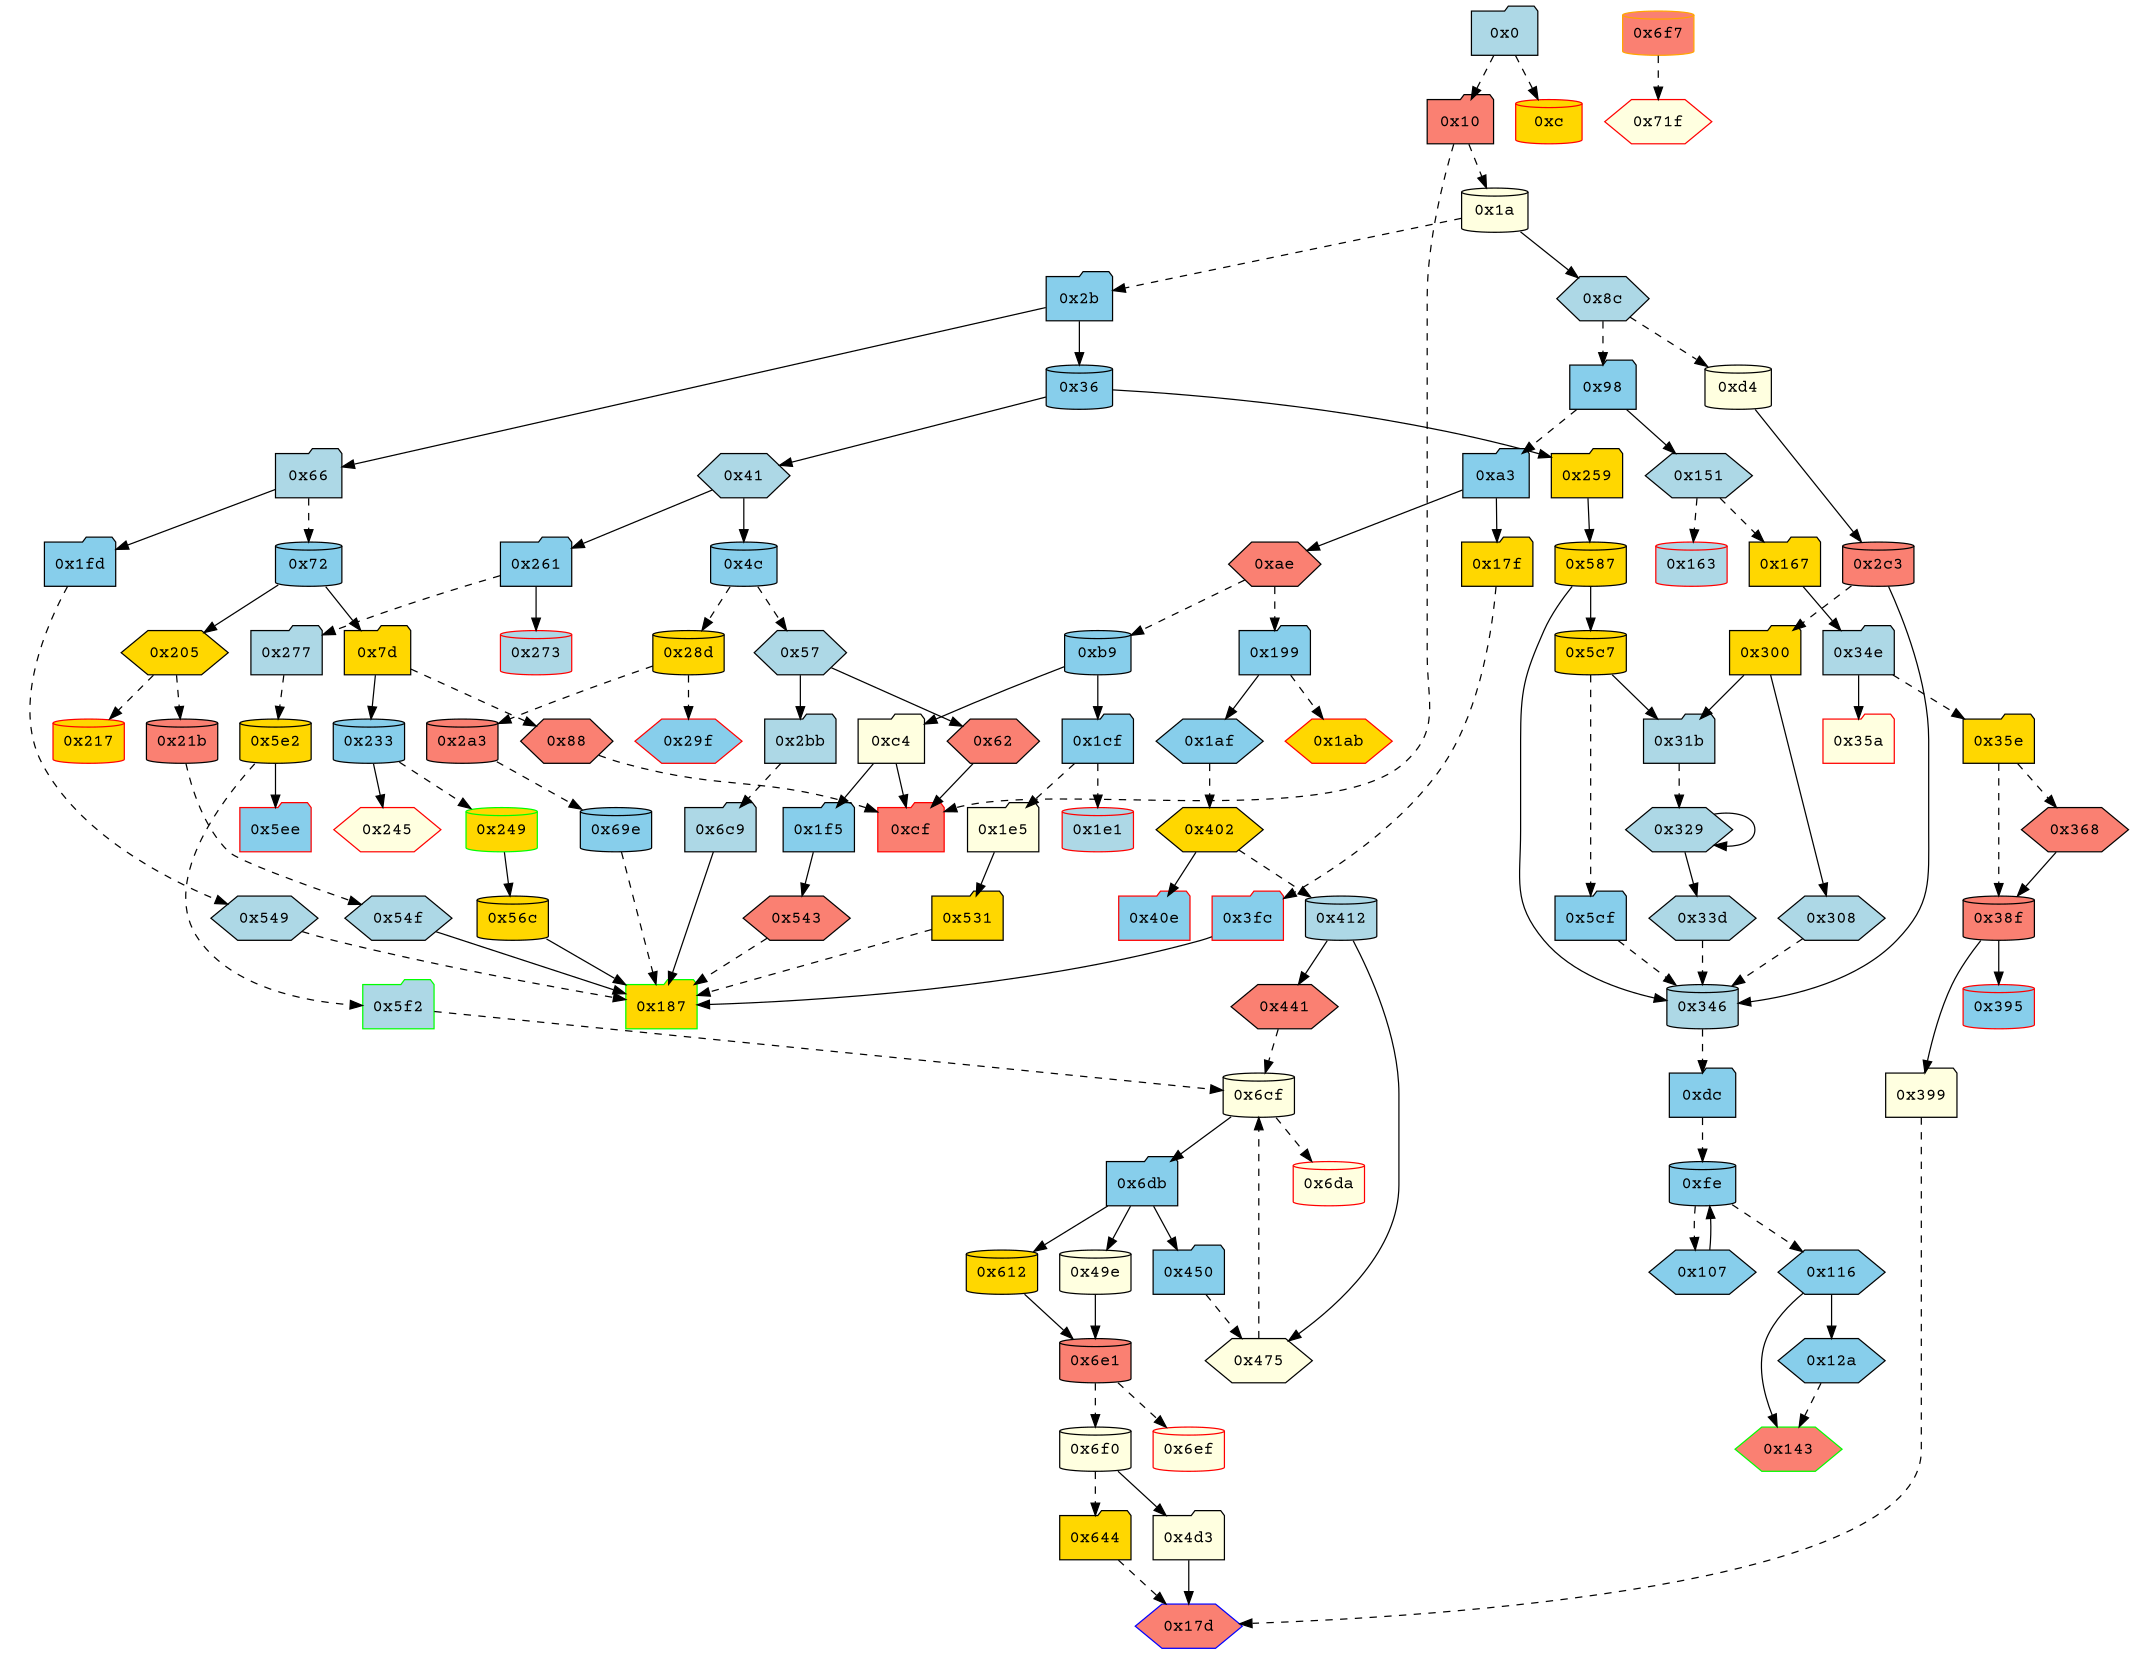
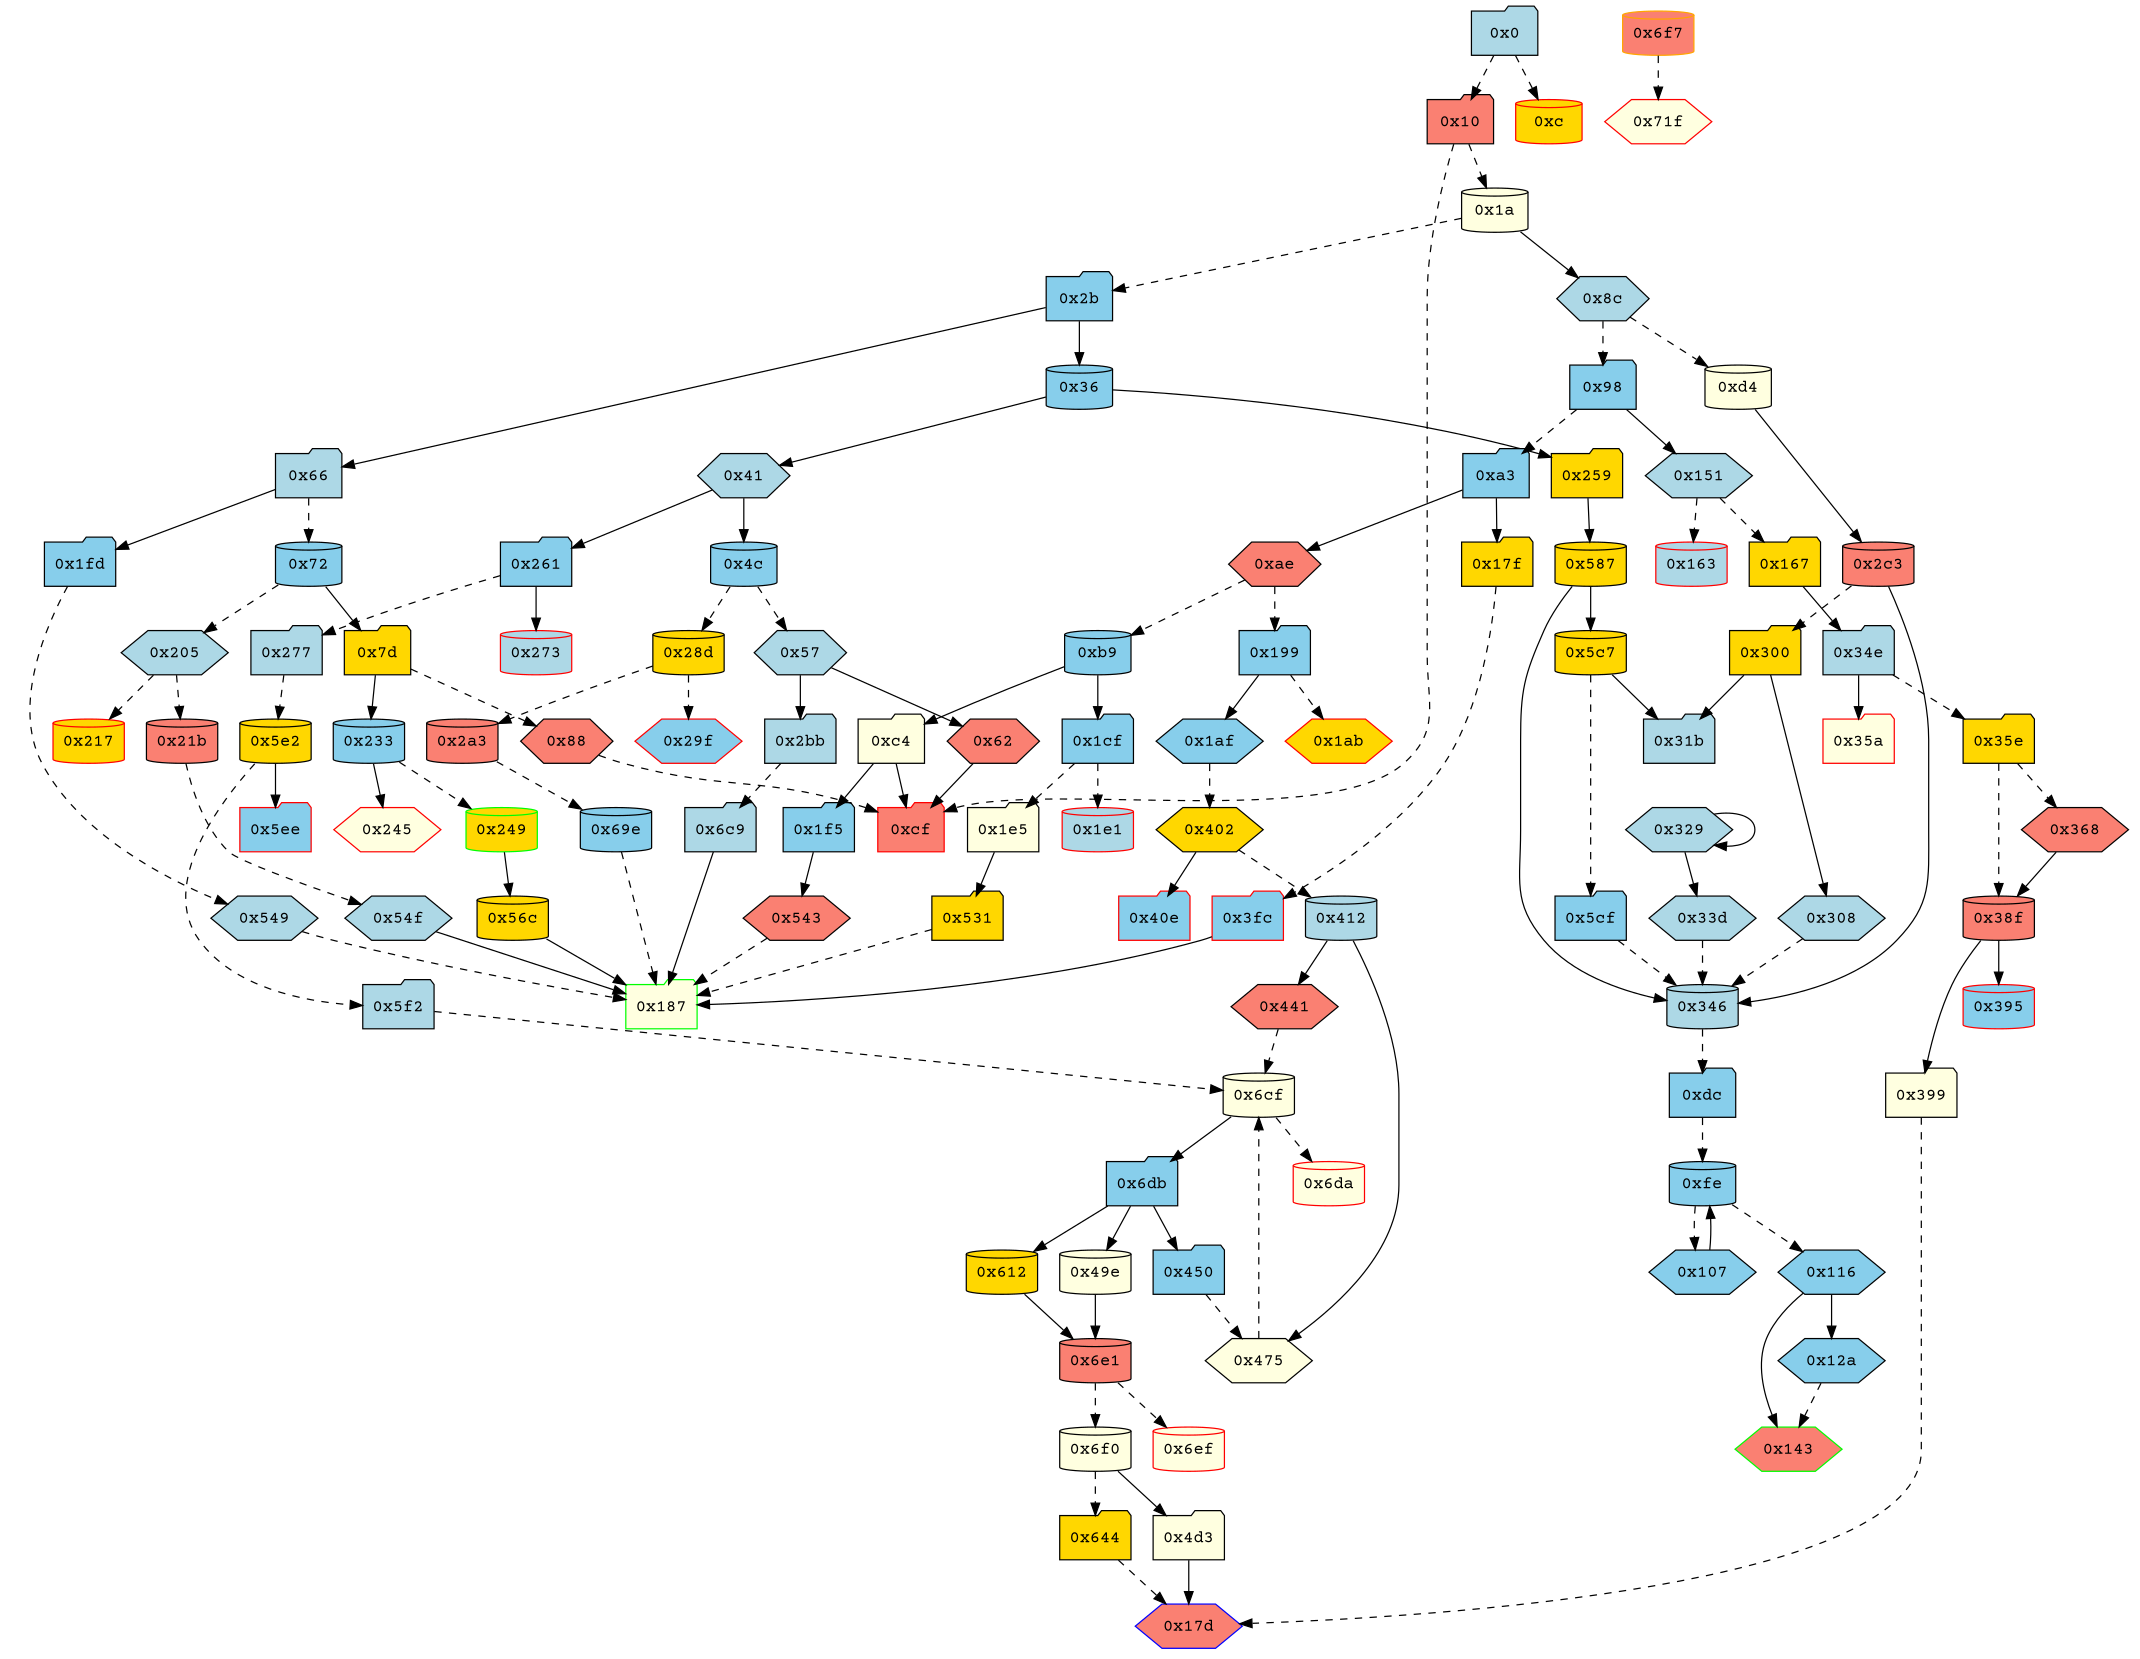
(247, 605) -> (247, 605)
(175, 653) -> (175, 653)
(1679, 779) -> none
(398, 1007) -> (398, 1007)
(661, 1007) -> (661, 1007)
